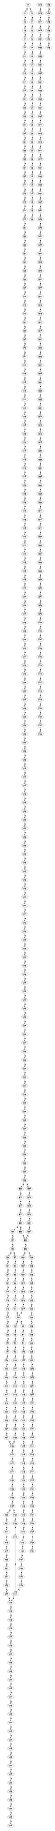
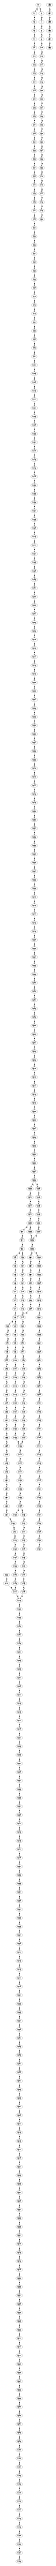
(15, 1519) -> none
none -> (19, 1827)
